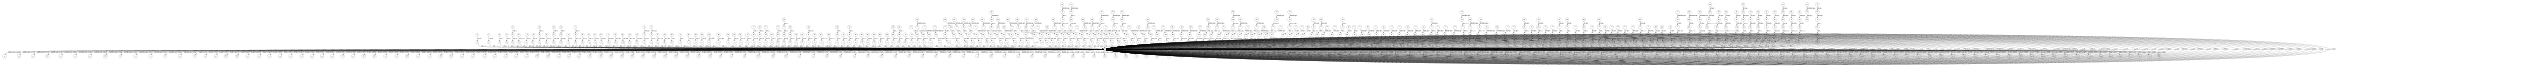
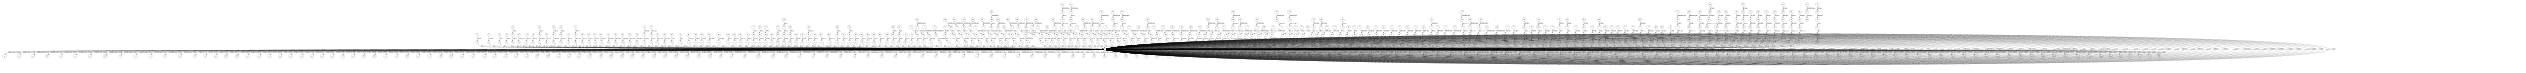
(1274, 22) -> (1279, 23)
(1049, 48) -> (1072, 49)
